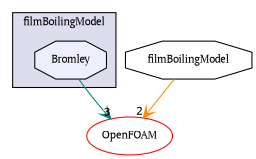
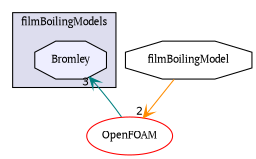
(64, 23) -> (64, 23)
(91, 95) -> (109, 101)
